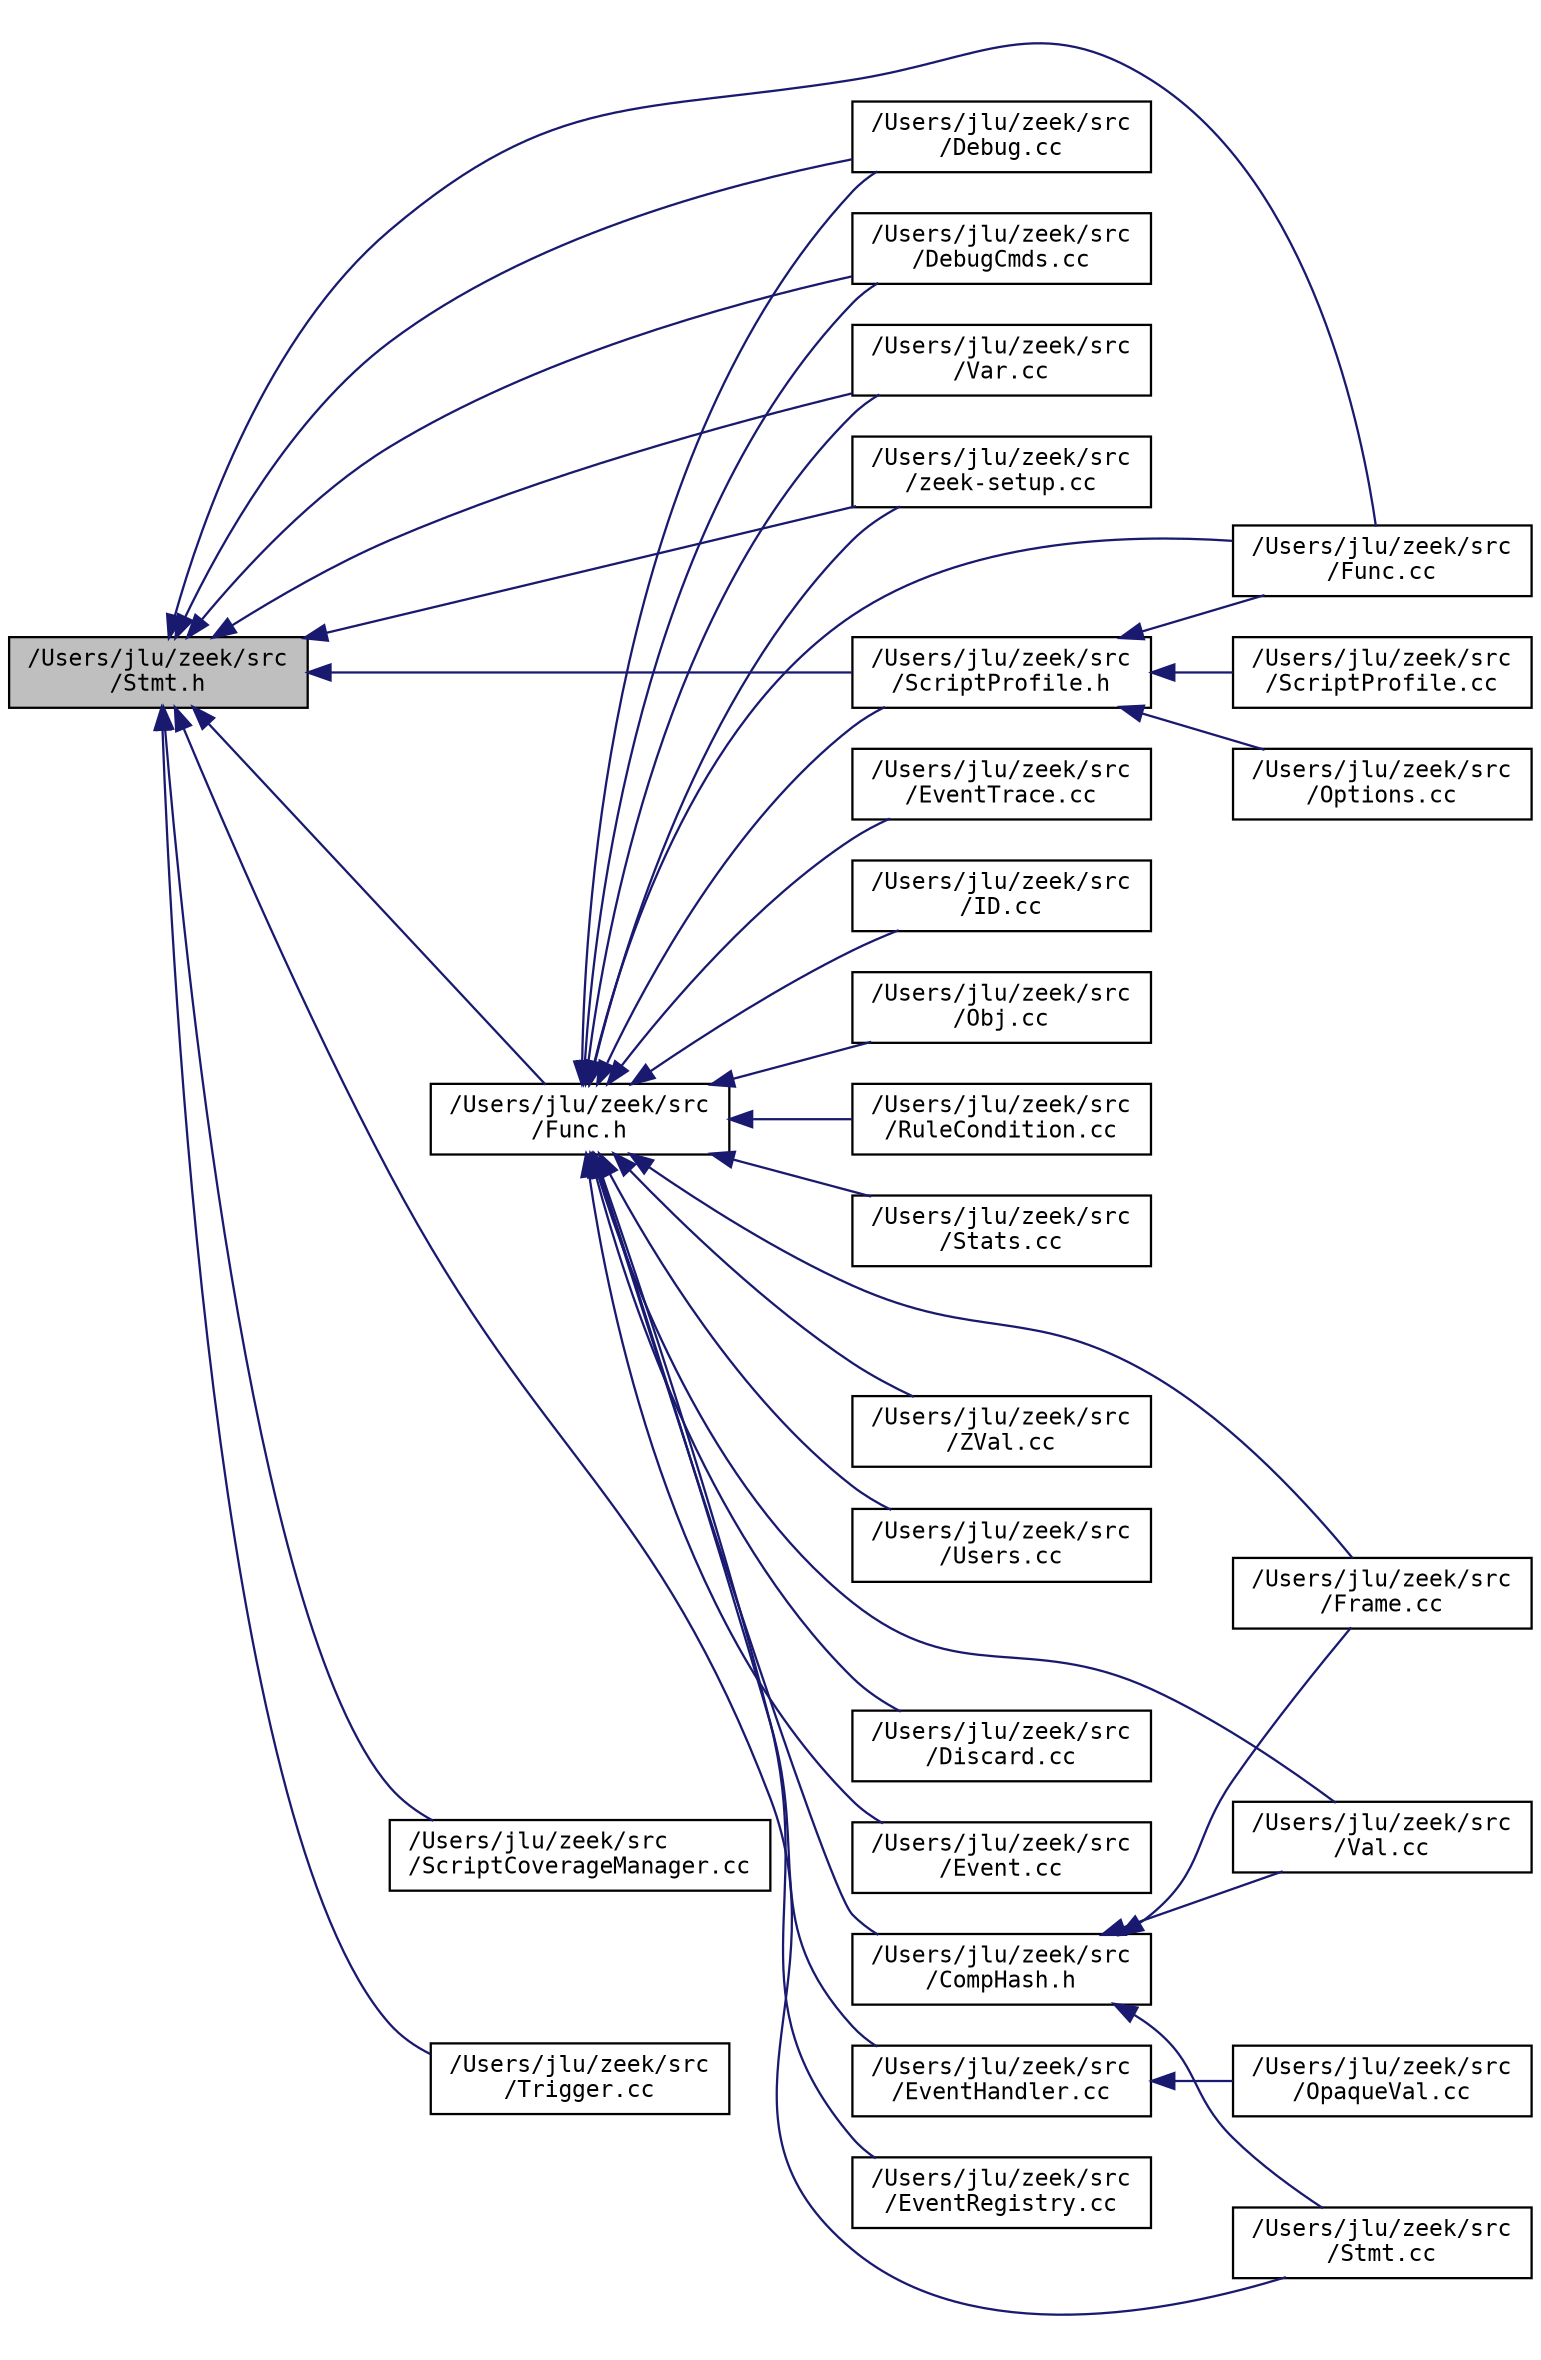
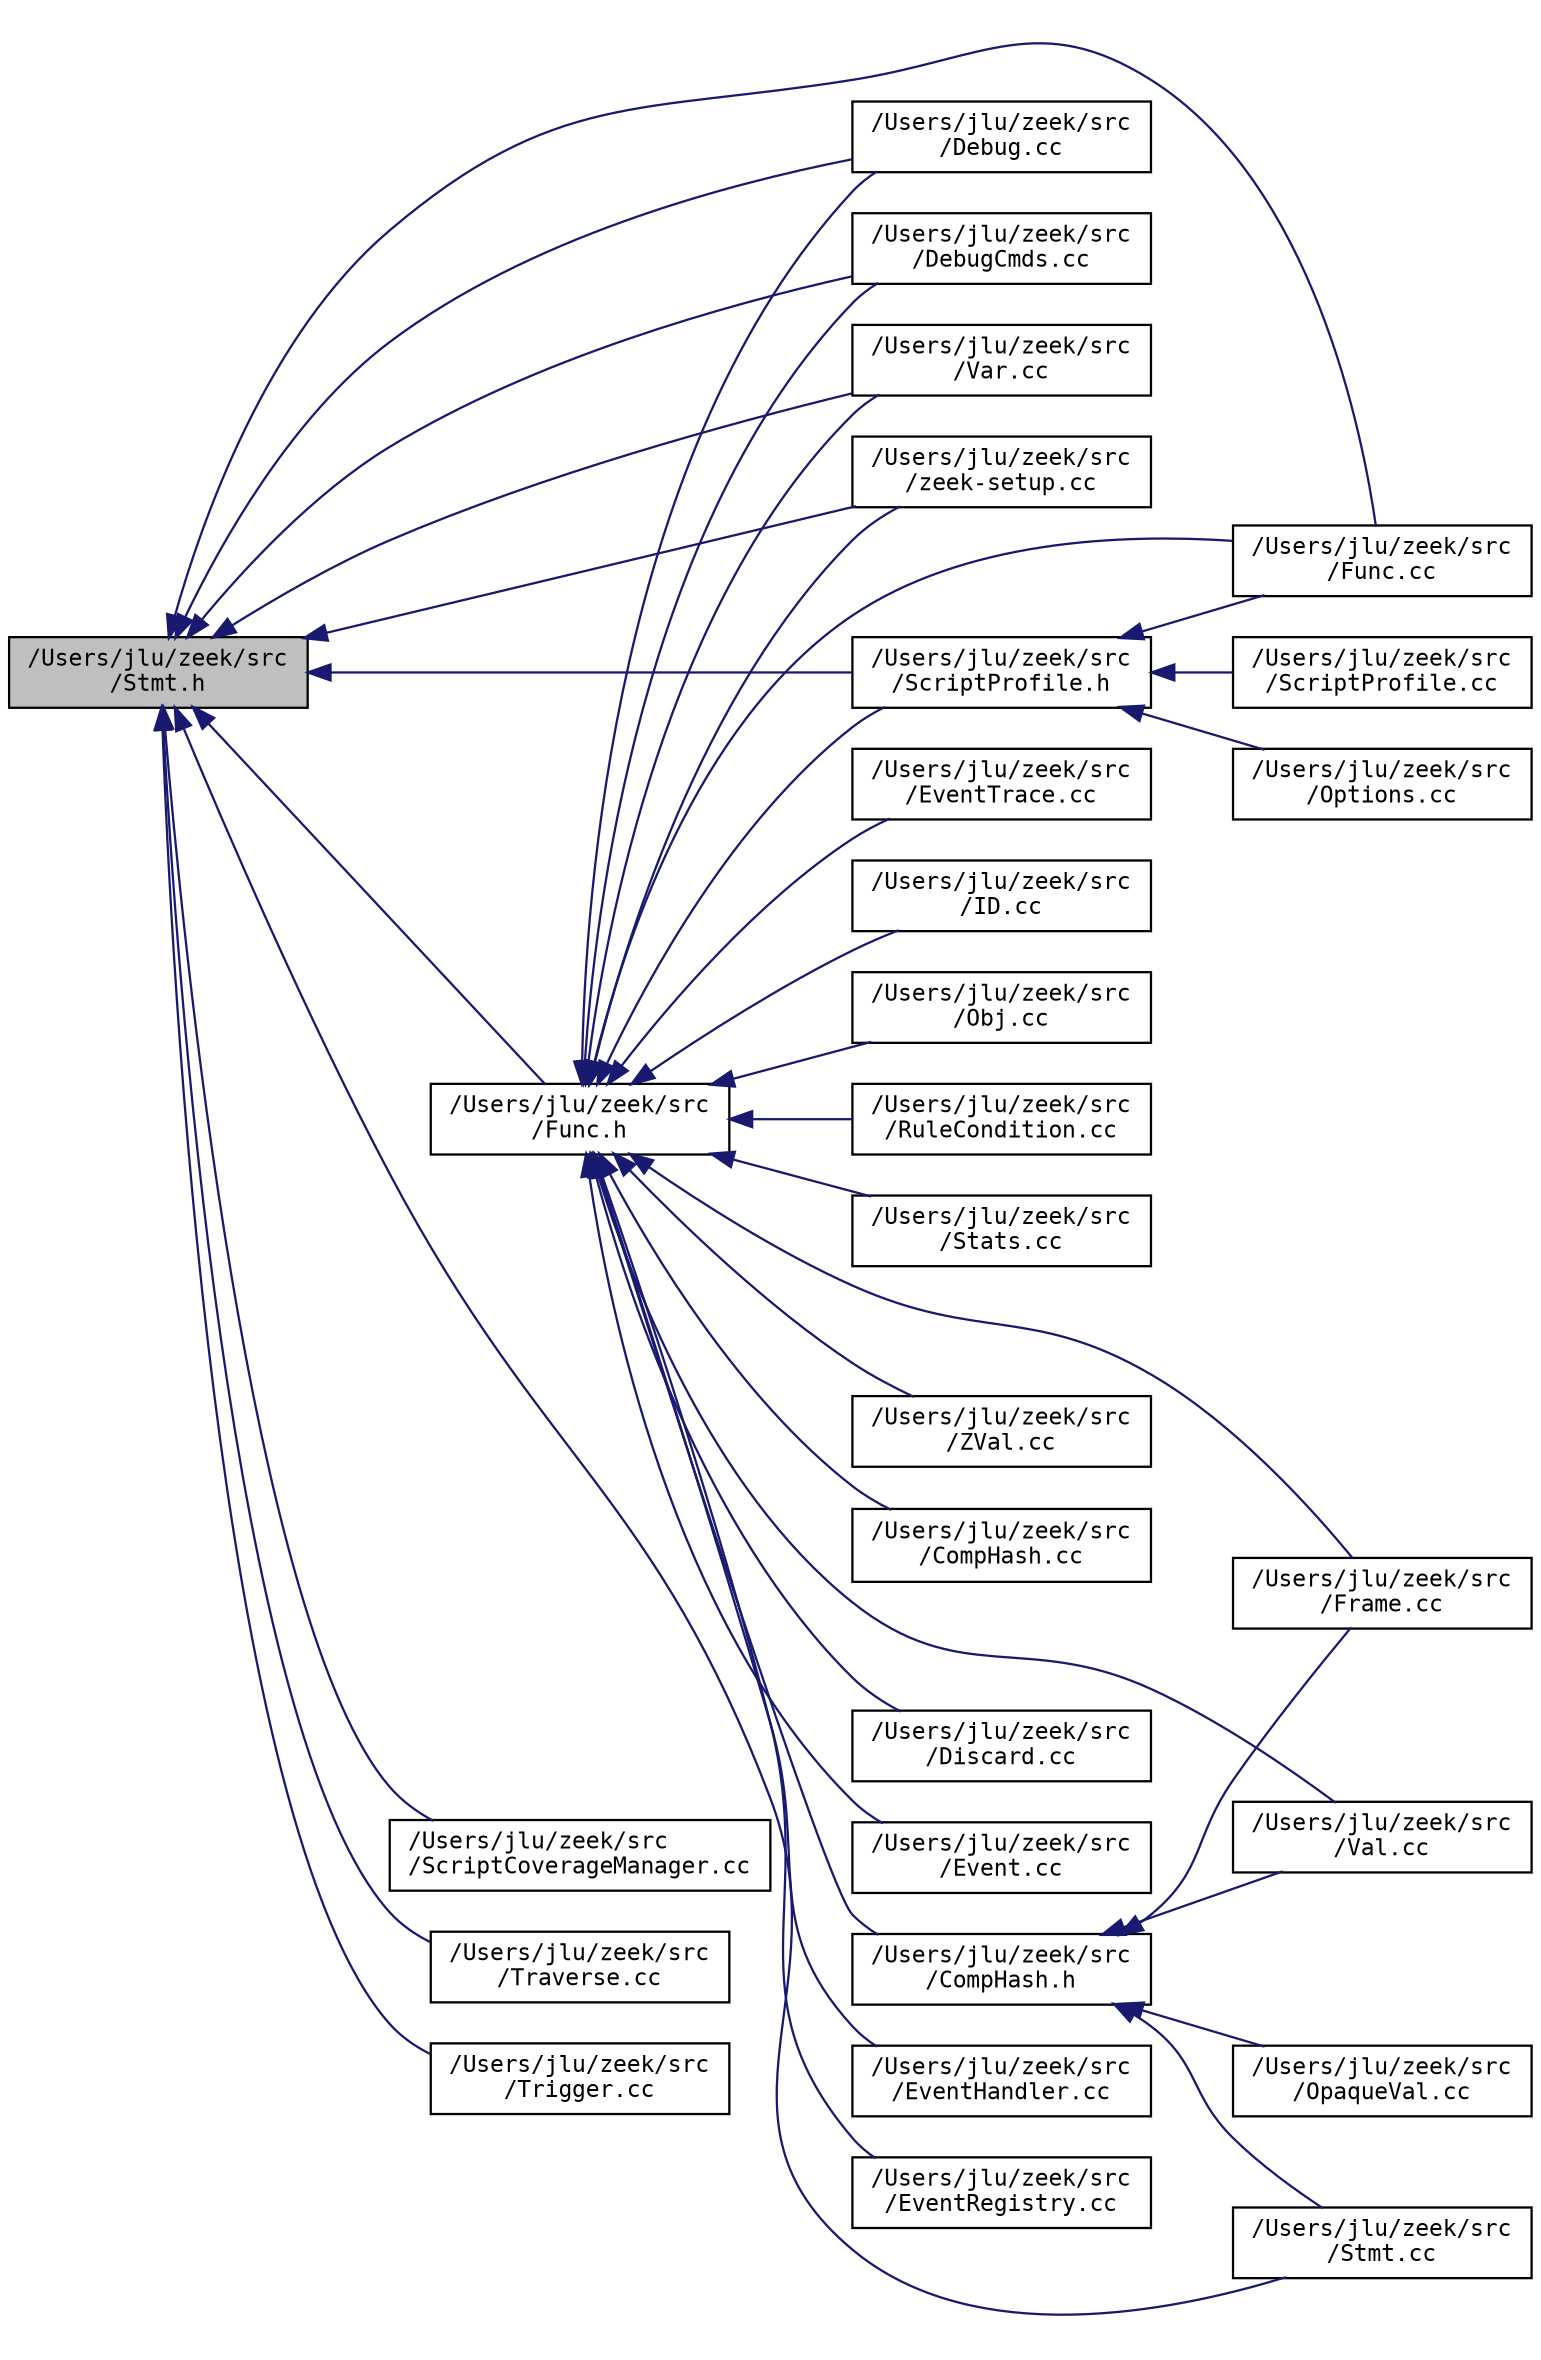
(1002, 1545) -> (1002, 1545)
none -> (580, 1967)
(1211, 2081) -> (1203, 2028)
